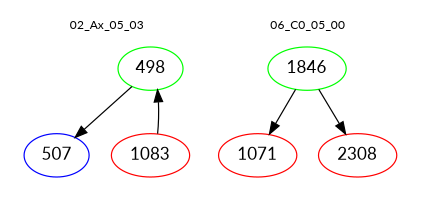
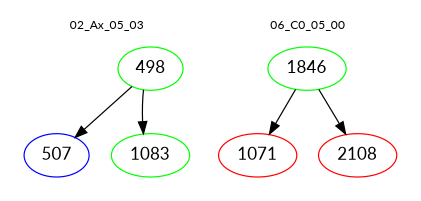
(159, 118) -> (142, 106)
(151, 155) -> (151, 155)
(358, 155) -> (358, 155)
